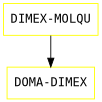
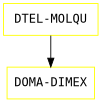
(51, 19) -> (51, 19)
